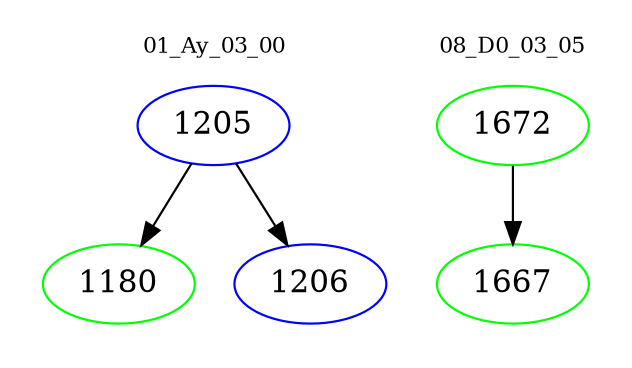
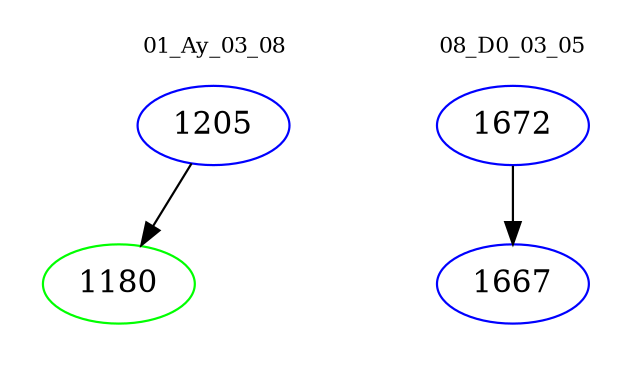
(215, 47) -> (215, 47)
(513, 125) -> (513, 125)
(310, 284) -> none
(513, 284) -> (513, 284)
